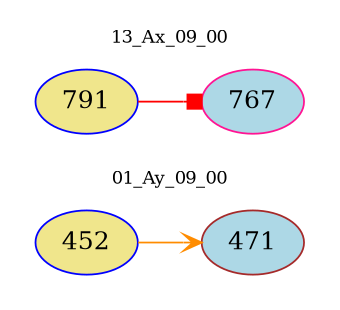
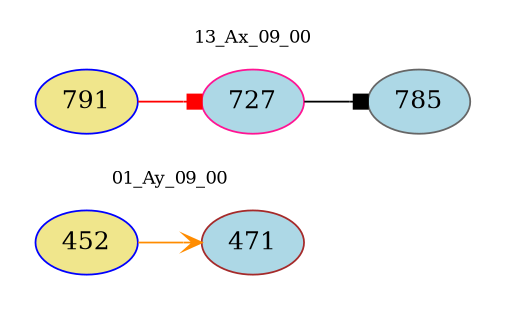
(253, 102) -> (253, 102)
none -> (419, 102)
